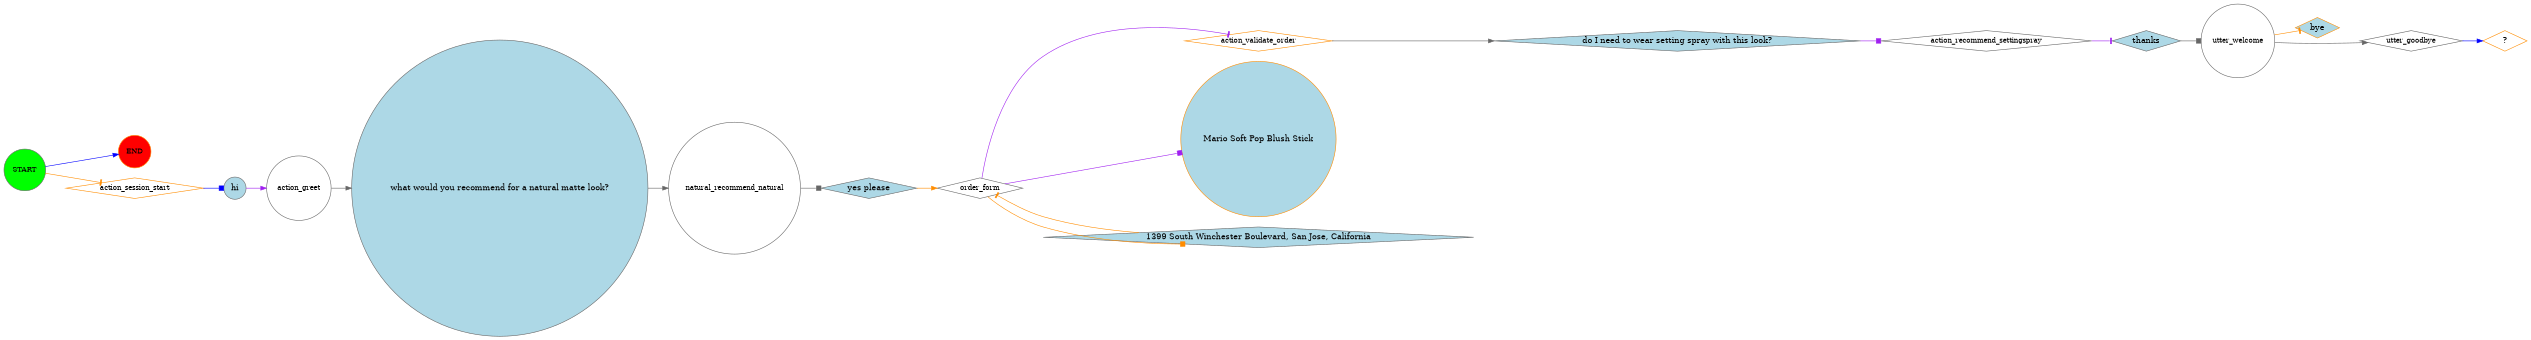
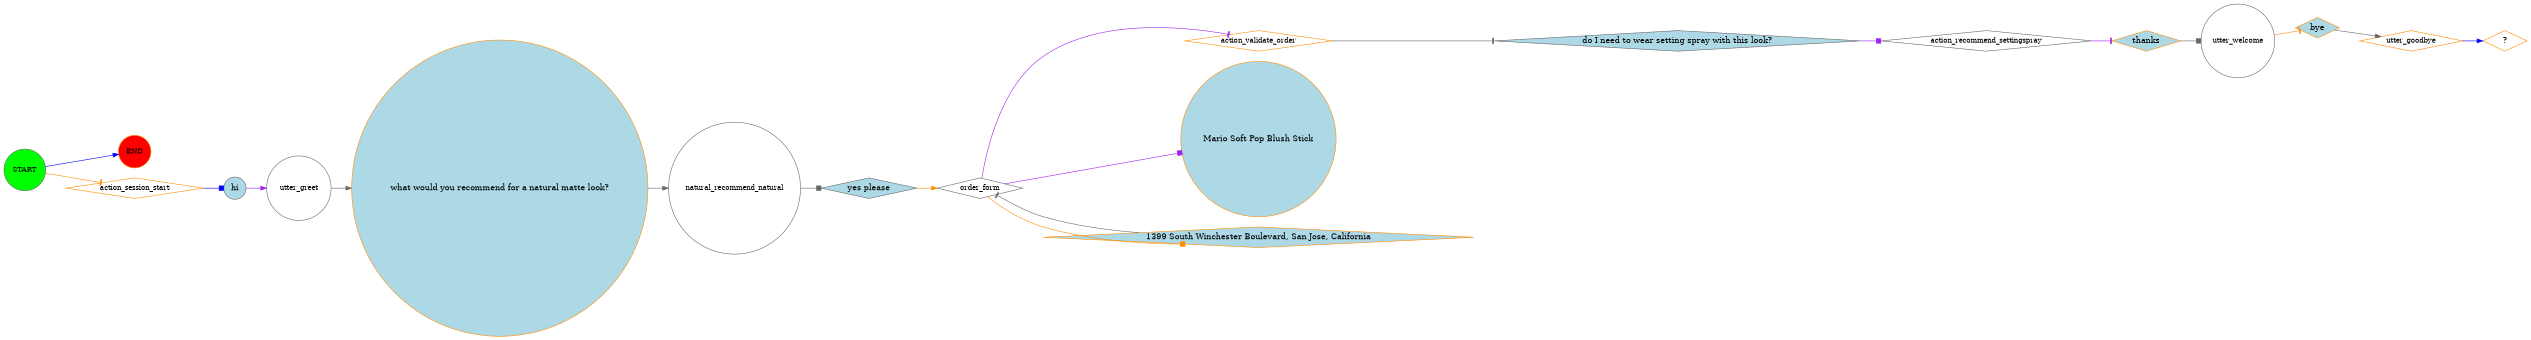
(1412, 41) -> (1412, 41)
(2146, 41) -> (2146, 41)
(2411, 41) -> (2411, 41)
(2319, 43) -> (2355, 33)
(299, 188) -> (299, 188)
(500, 188) -> (500, 188)
(1066, 223) -> (1066, 223)
(1258, 237) -> (1258, 237)
